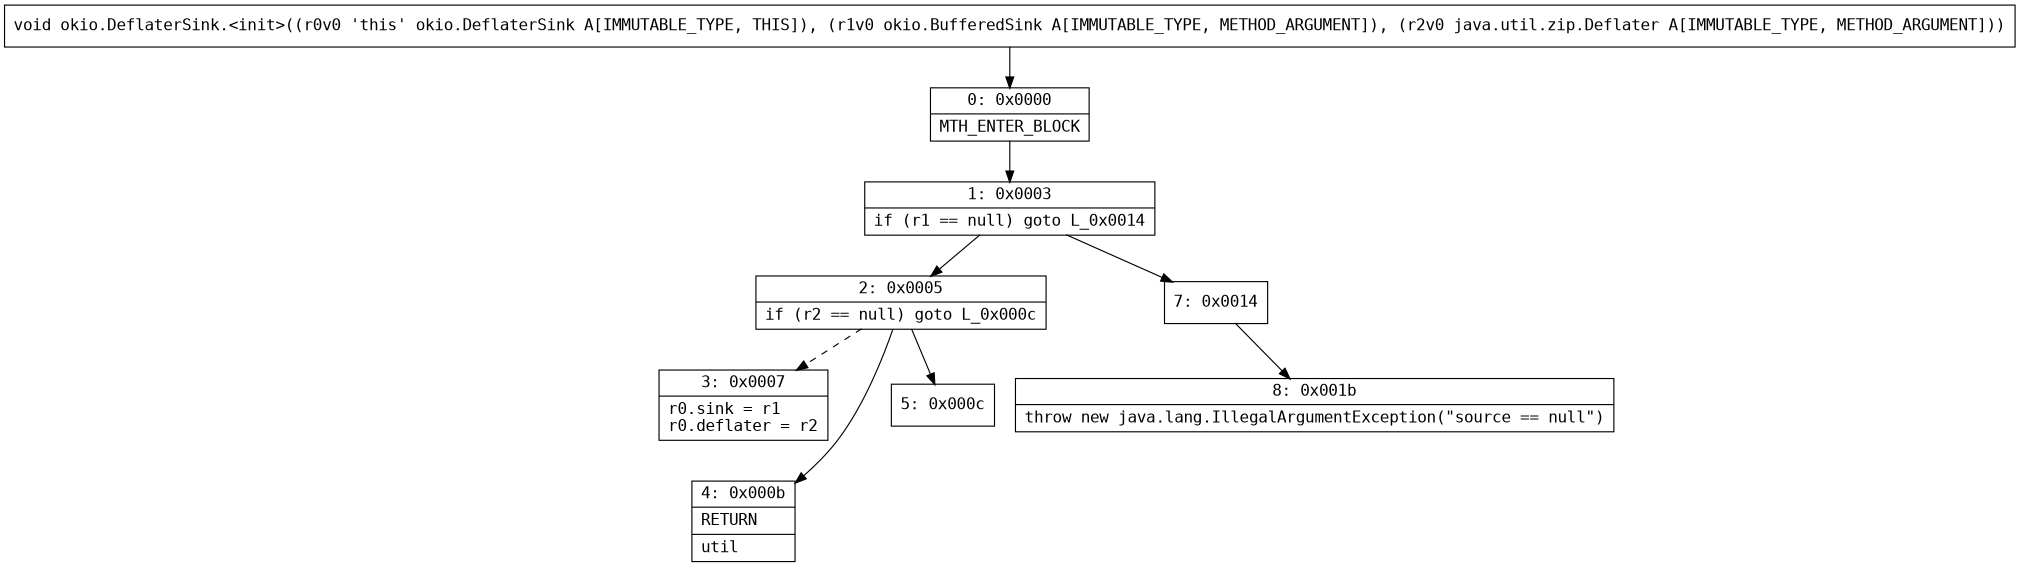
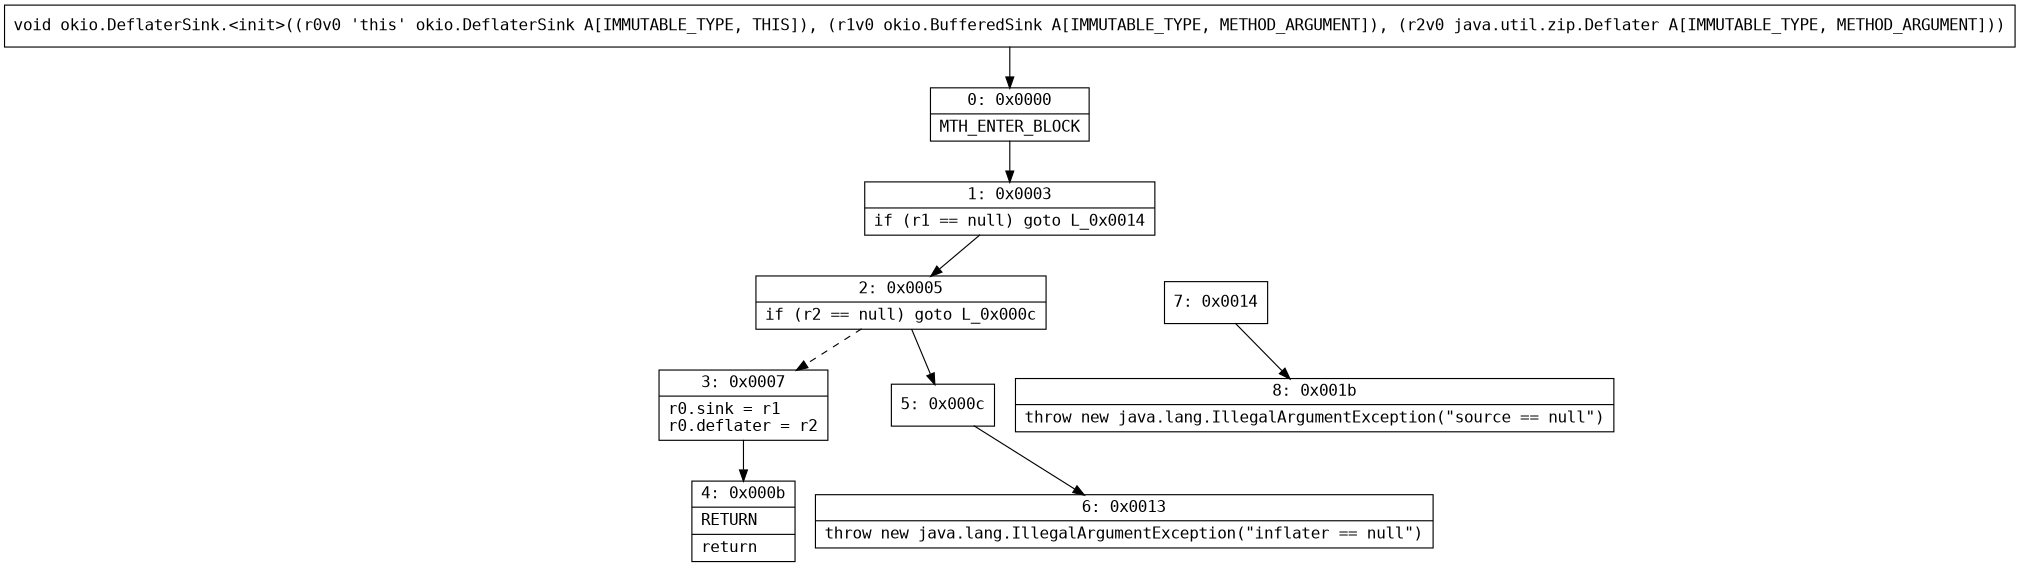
(1114, 256) -> none
(858, 408) -> (743, 455)
none -> (1124, 521)
(720, 547) -> (729, 547)
